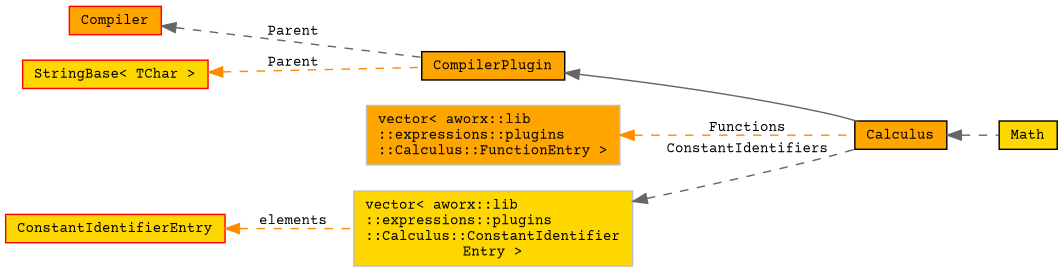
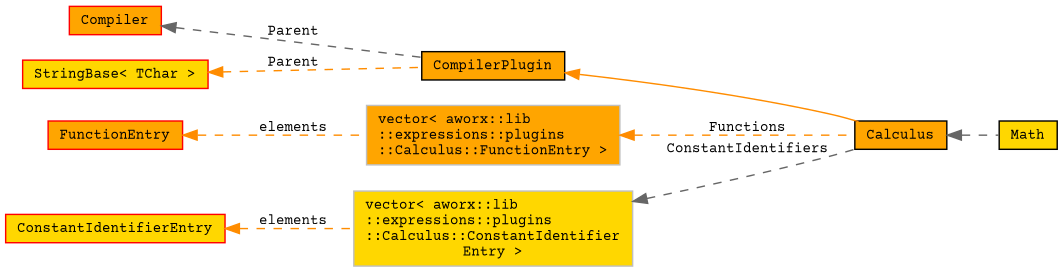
(720, 93) -> (720, 93)
none -> (115, 135)
